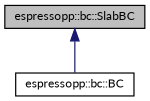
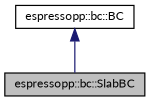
(75, 57) -> (75, 57)
